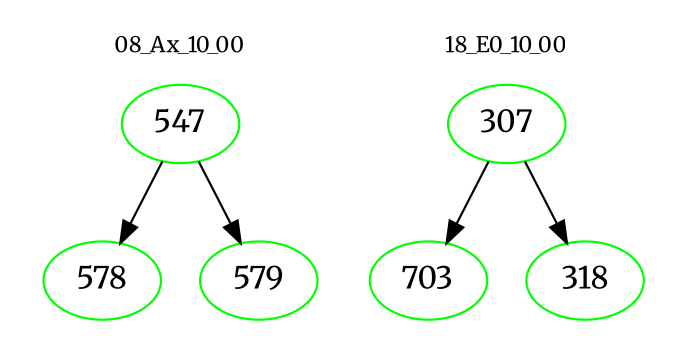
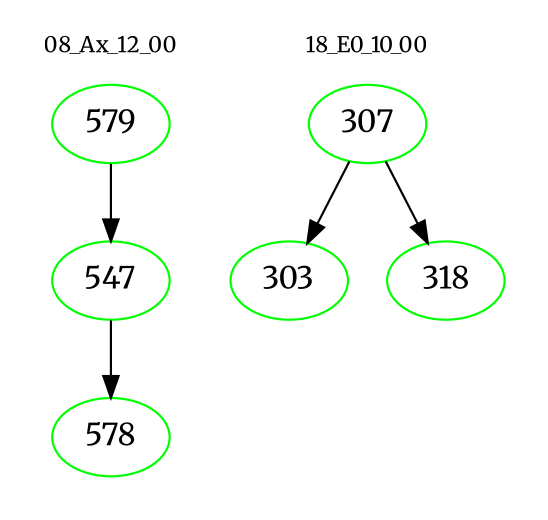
(181, 47) -> (111, 47)
(215, 193) -> (111, 192)
(428, 281) -> (289, 281)
